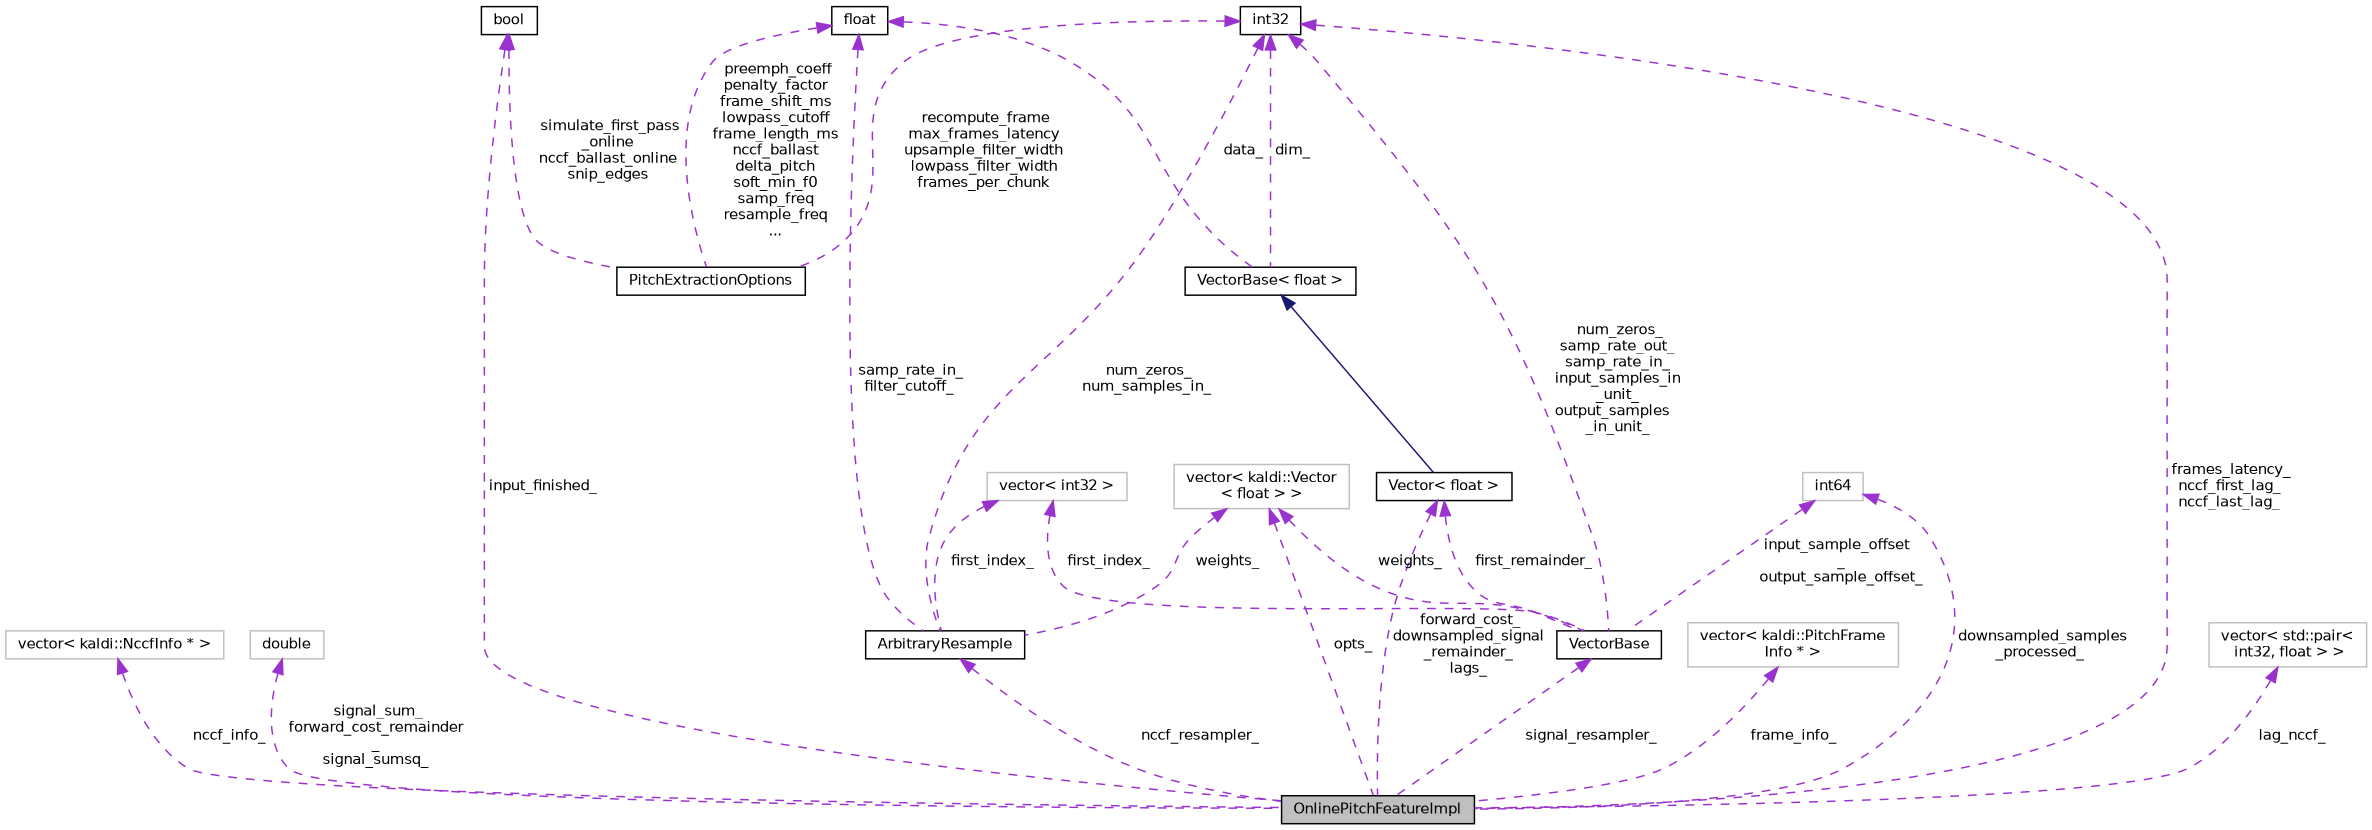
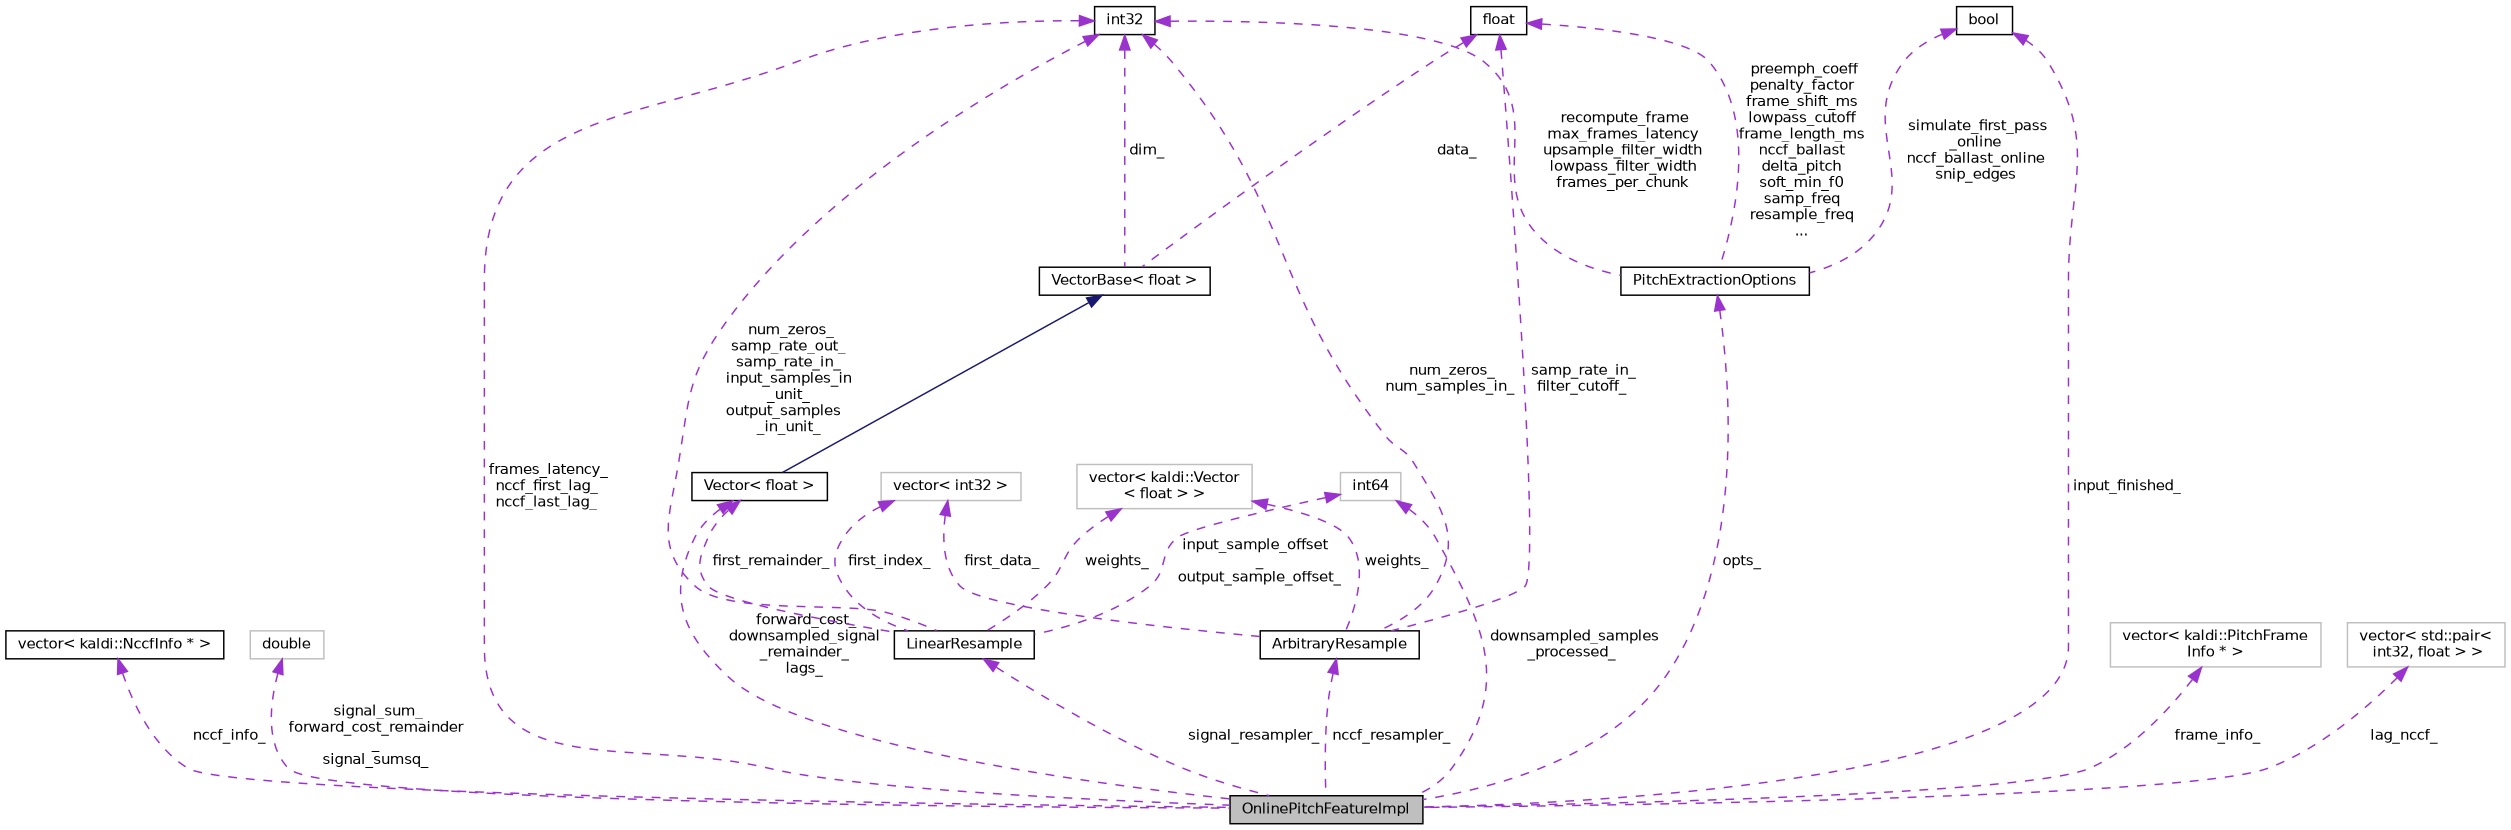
(991, 562) -> (1000, 562)
(115, 645) -> (115, 645)
(1609, 645) -> (964, 645)
(1324, 659) -> (1690, 633)
